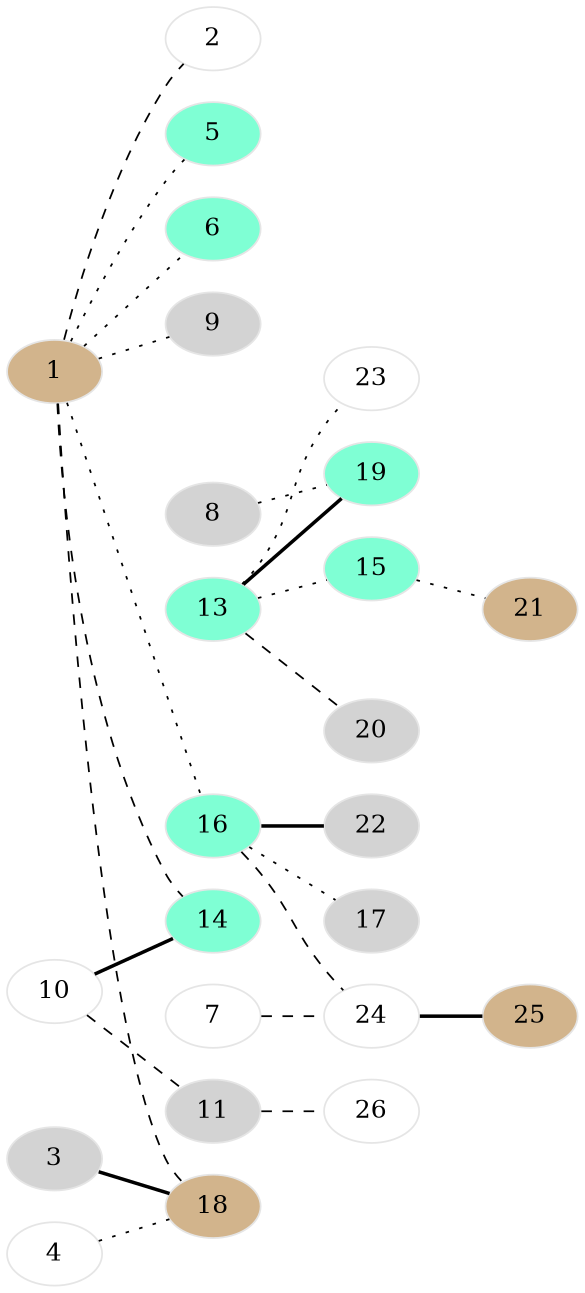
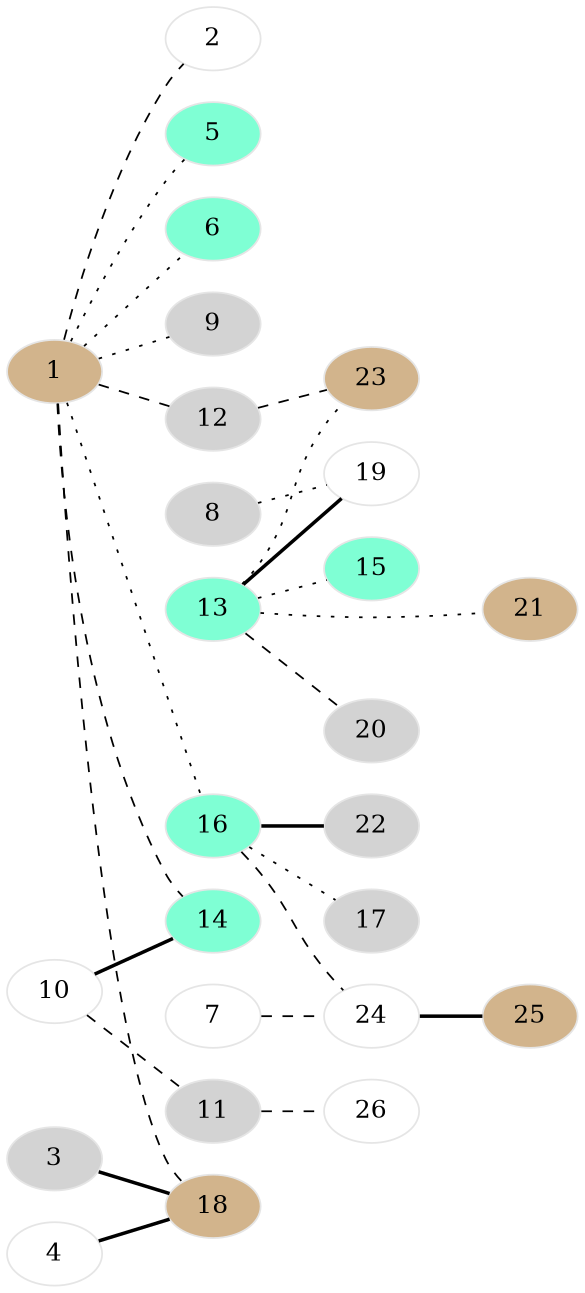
(372, 379) -> (372, 379)
none -> (213, 419)
(372, 474) -> (372, 474)
(451, 589) -> (372, 617)
(134, 1230) -> (134, 1230)
